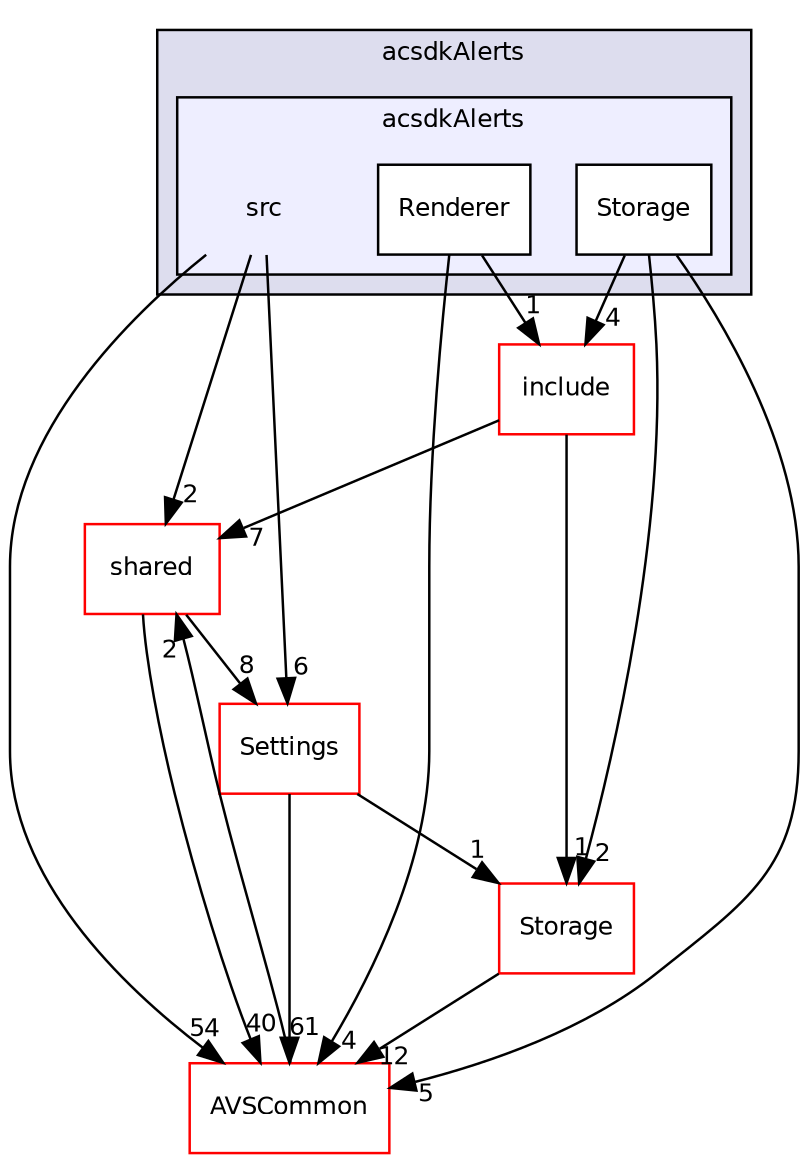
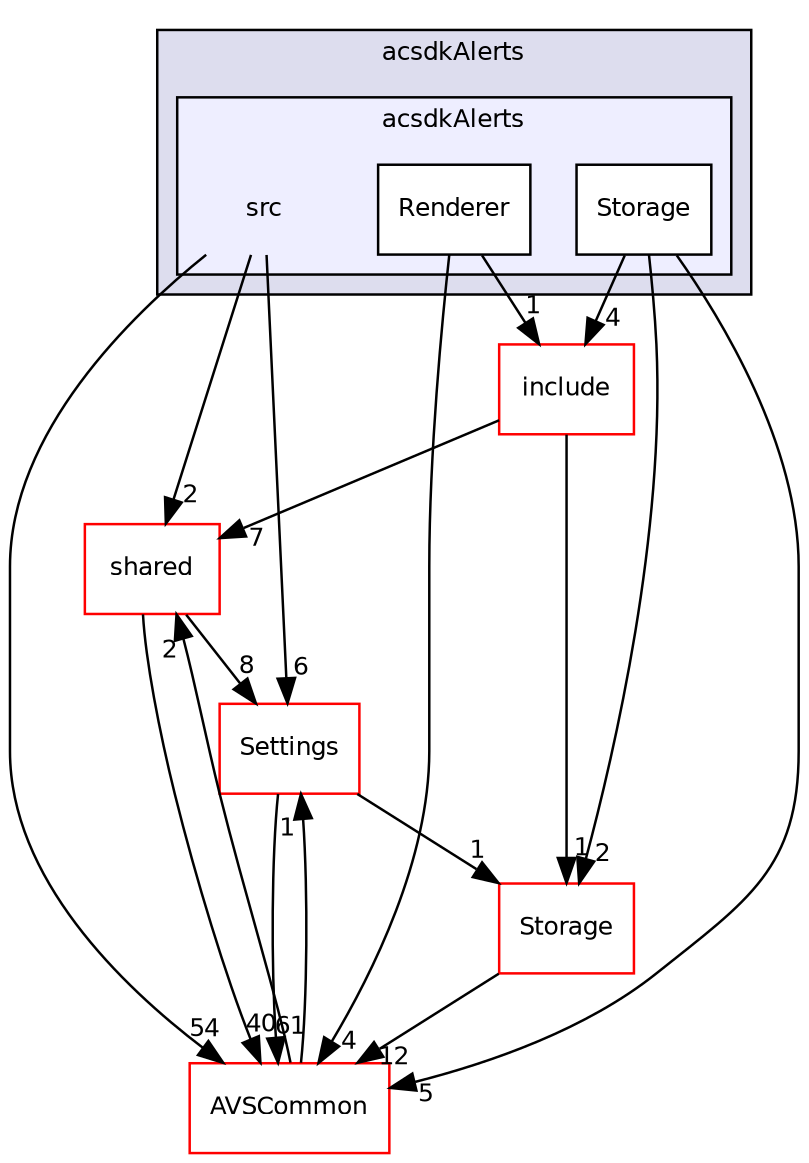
none -> (306, 941)
